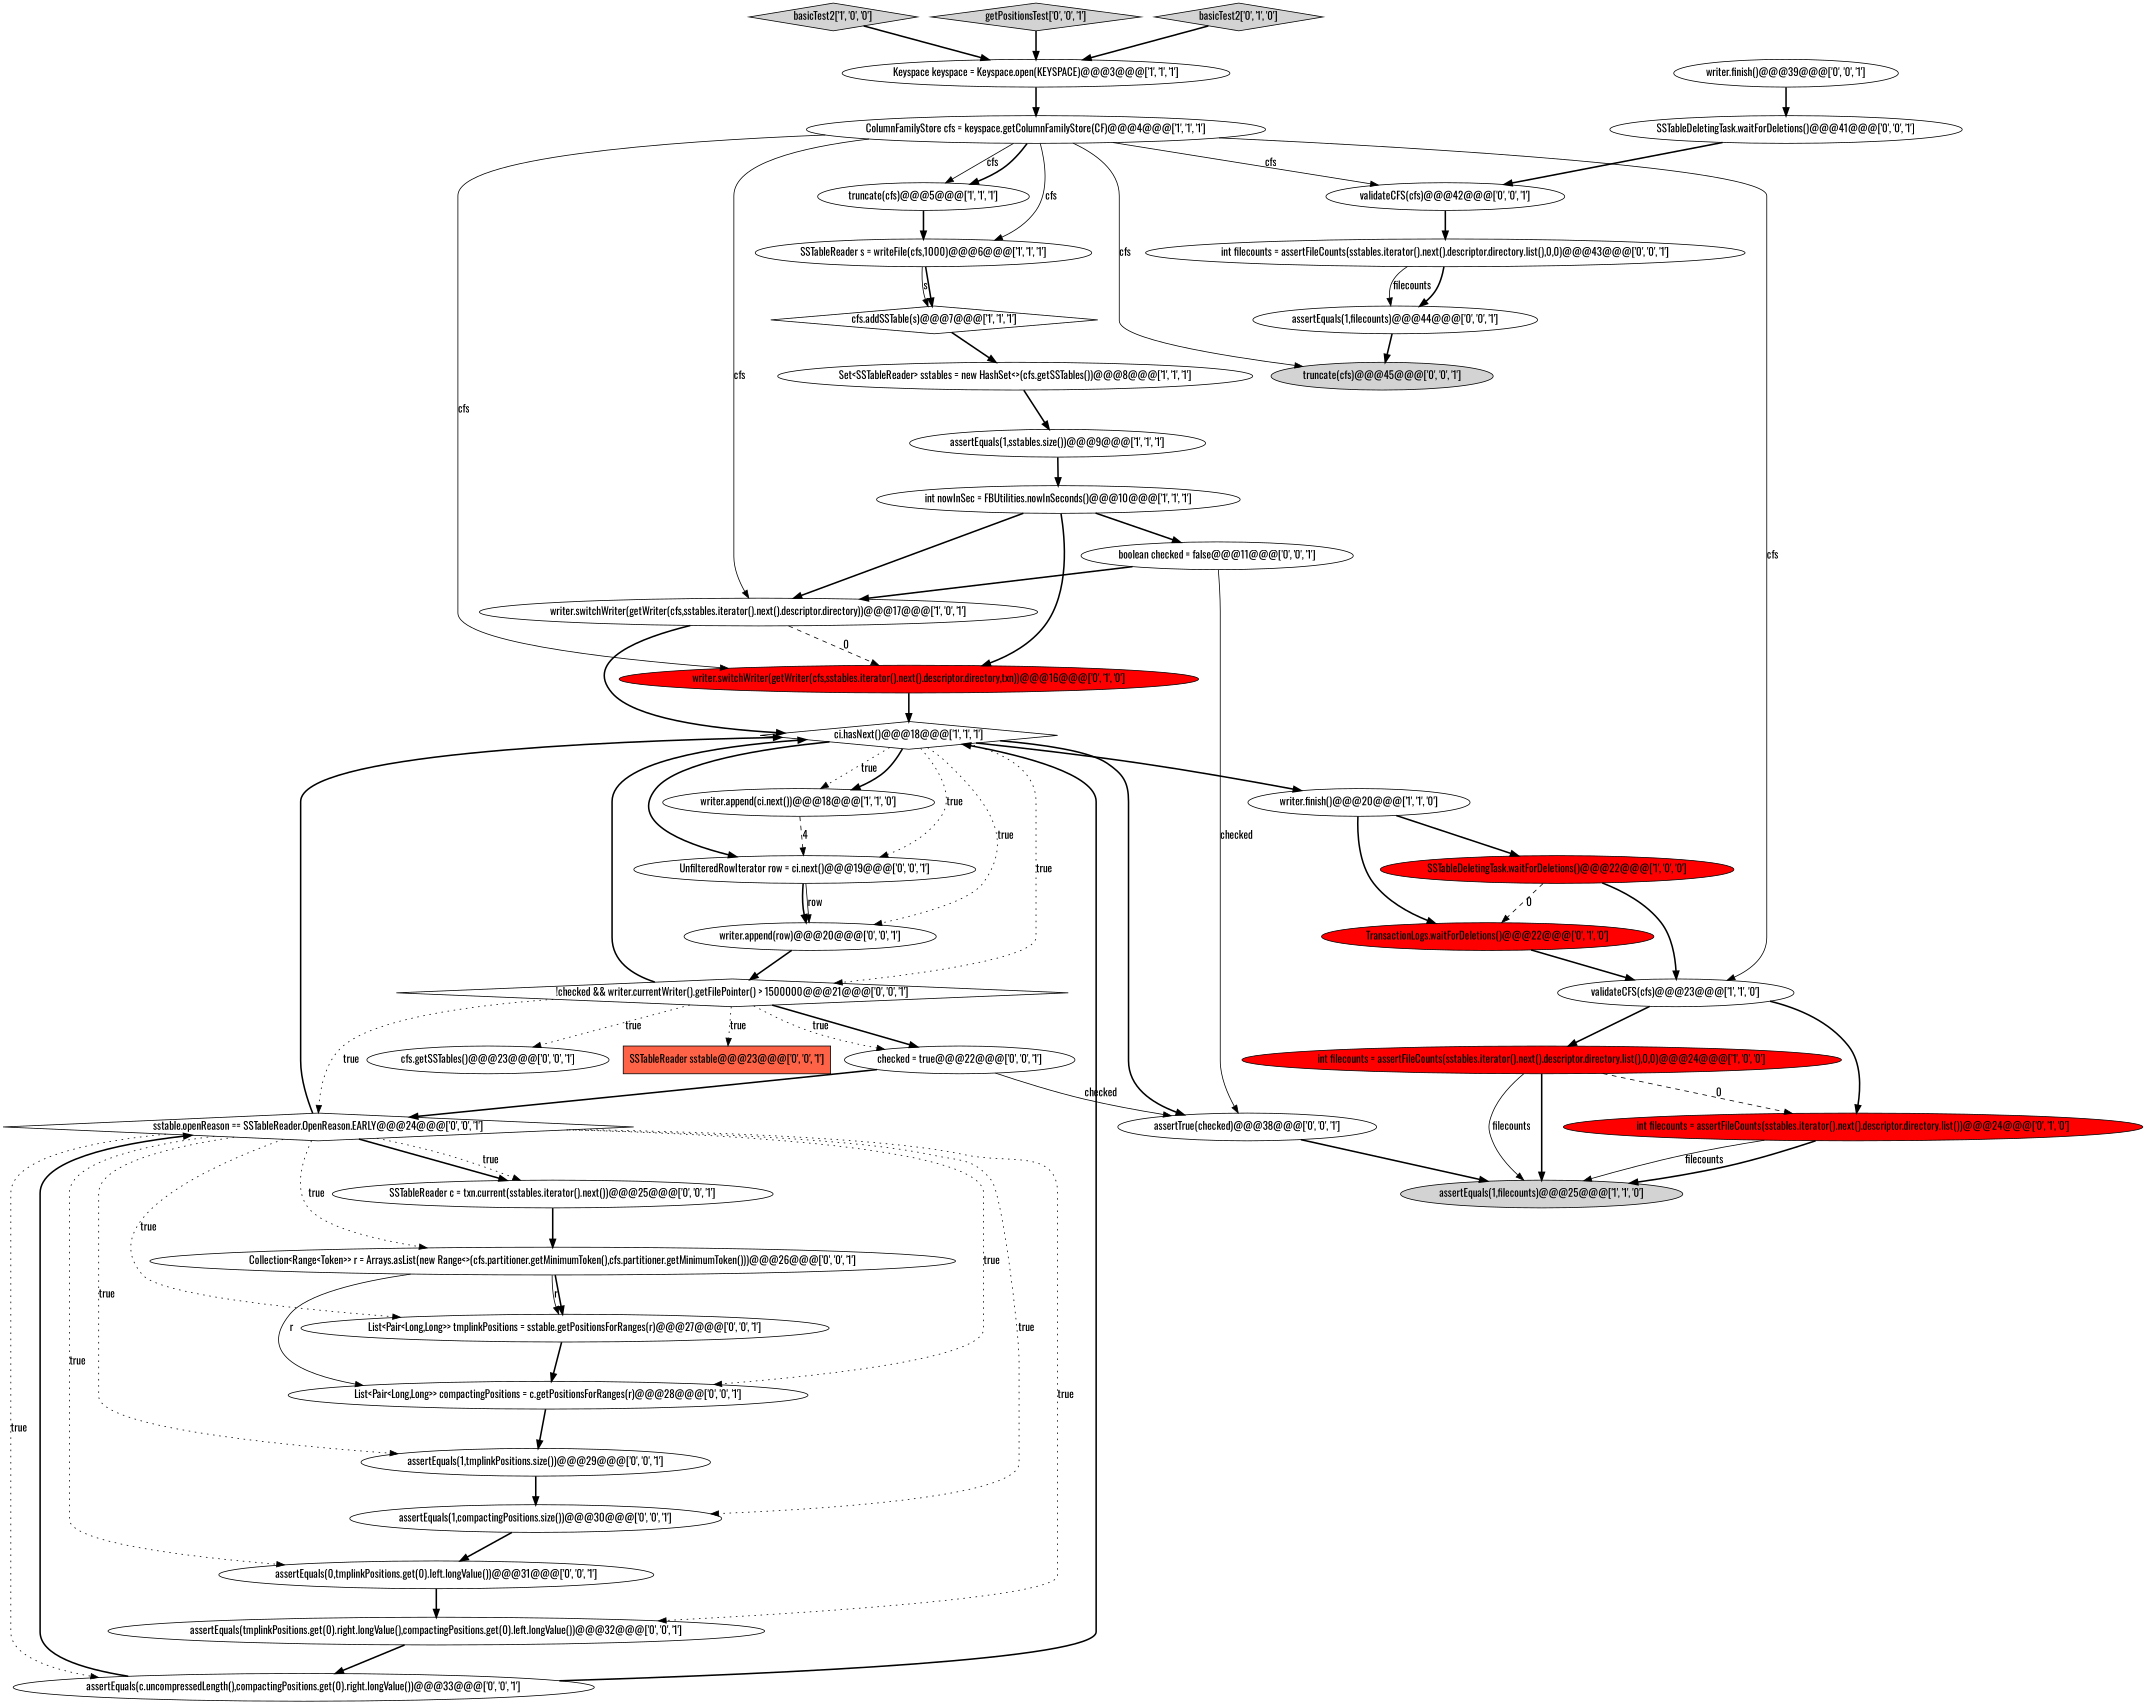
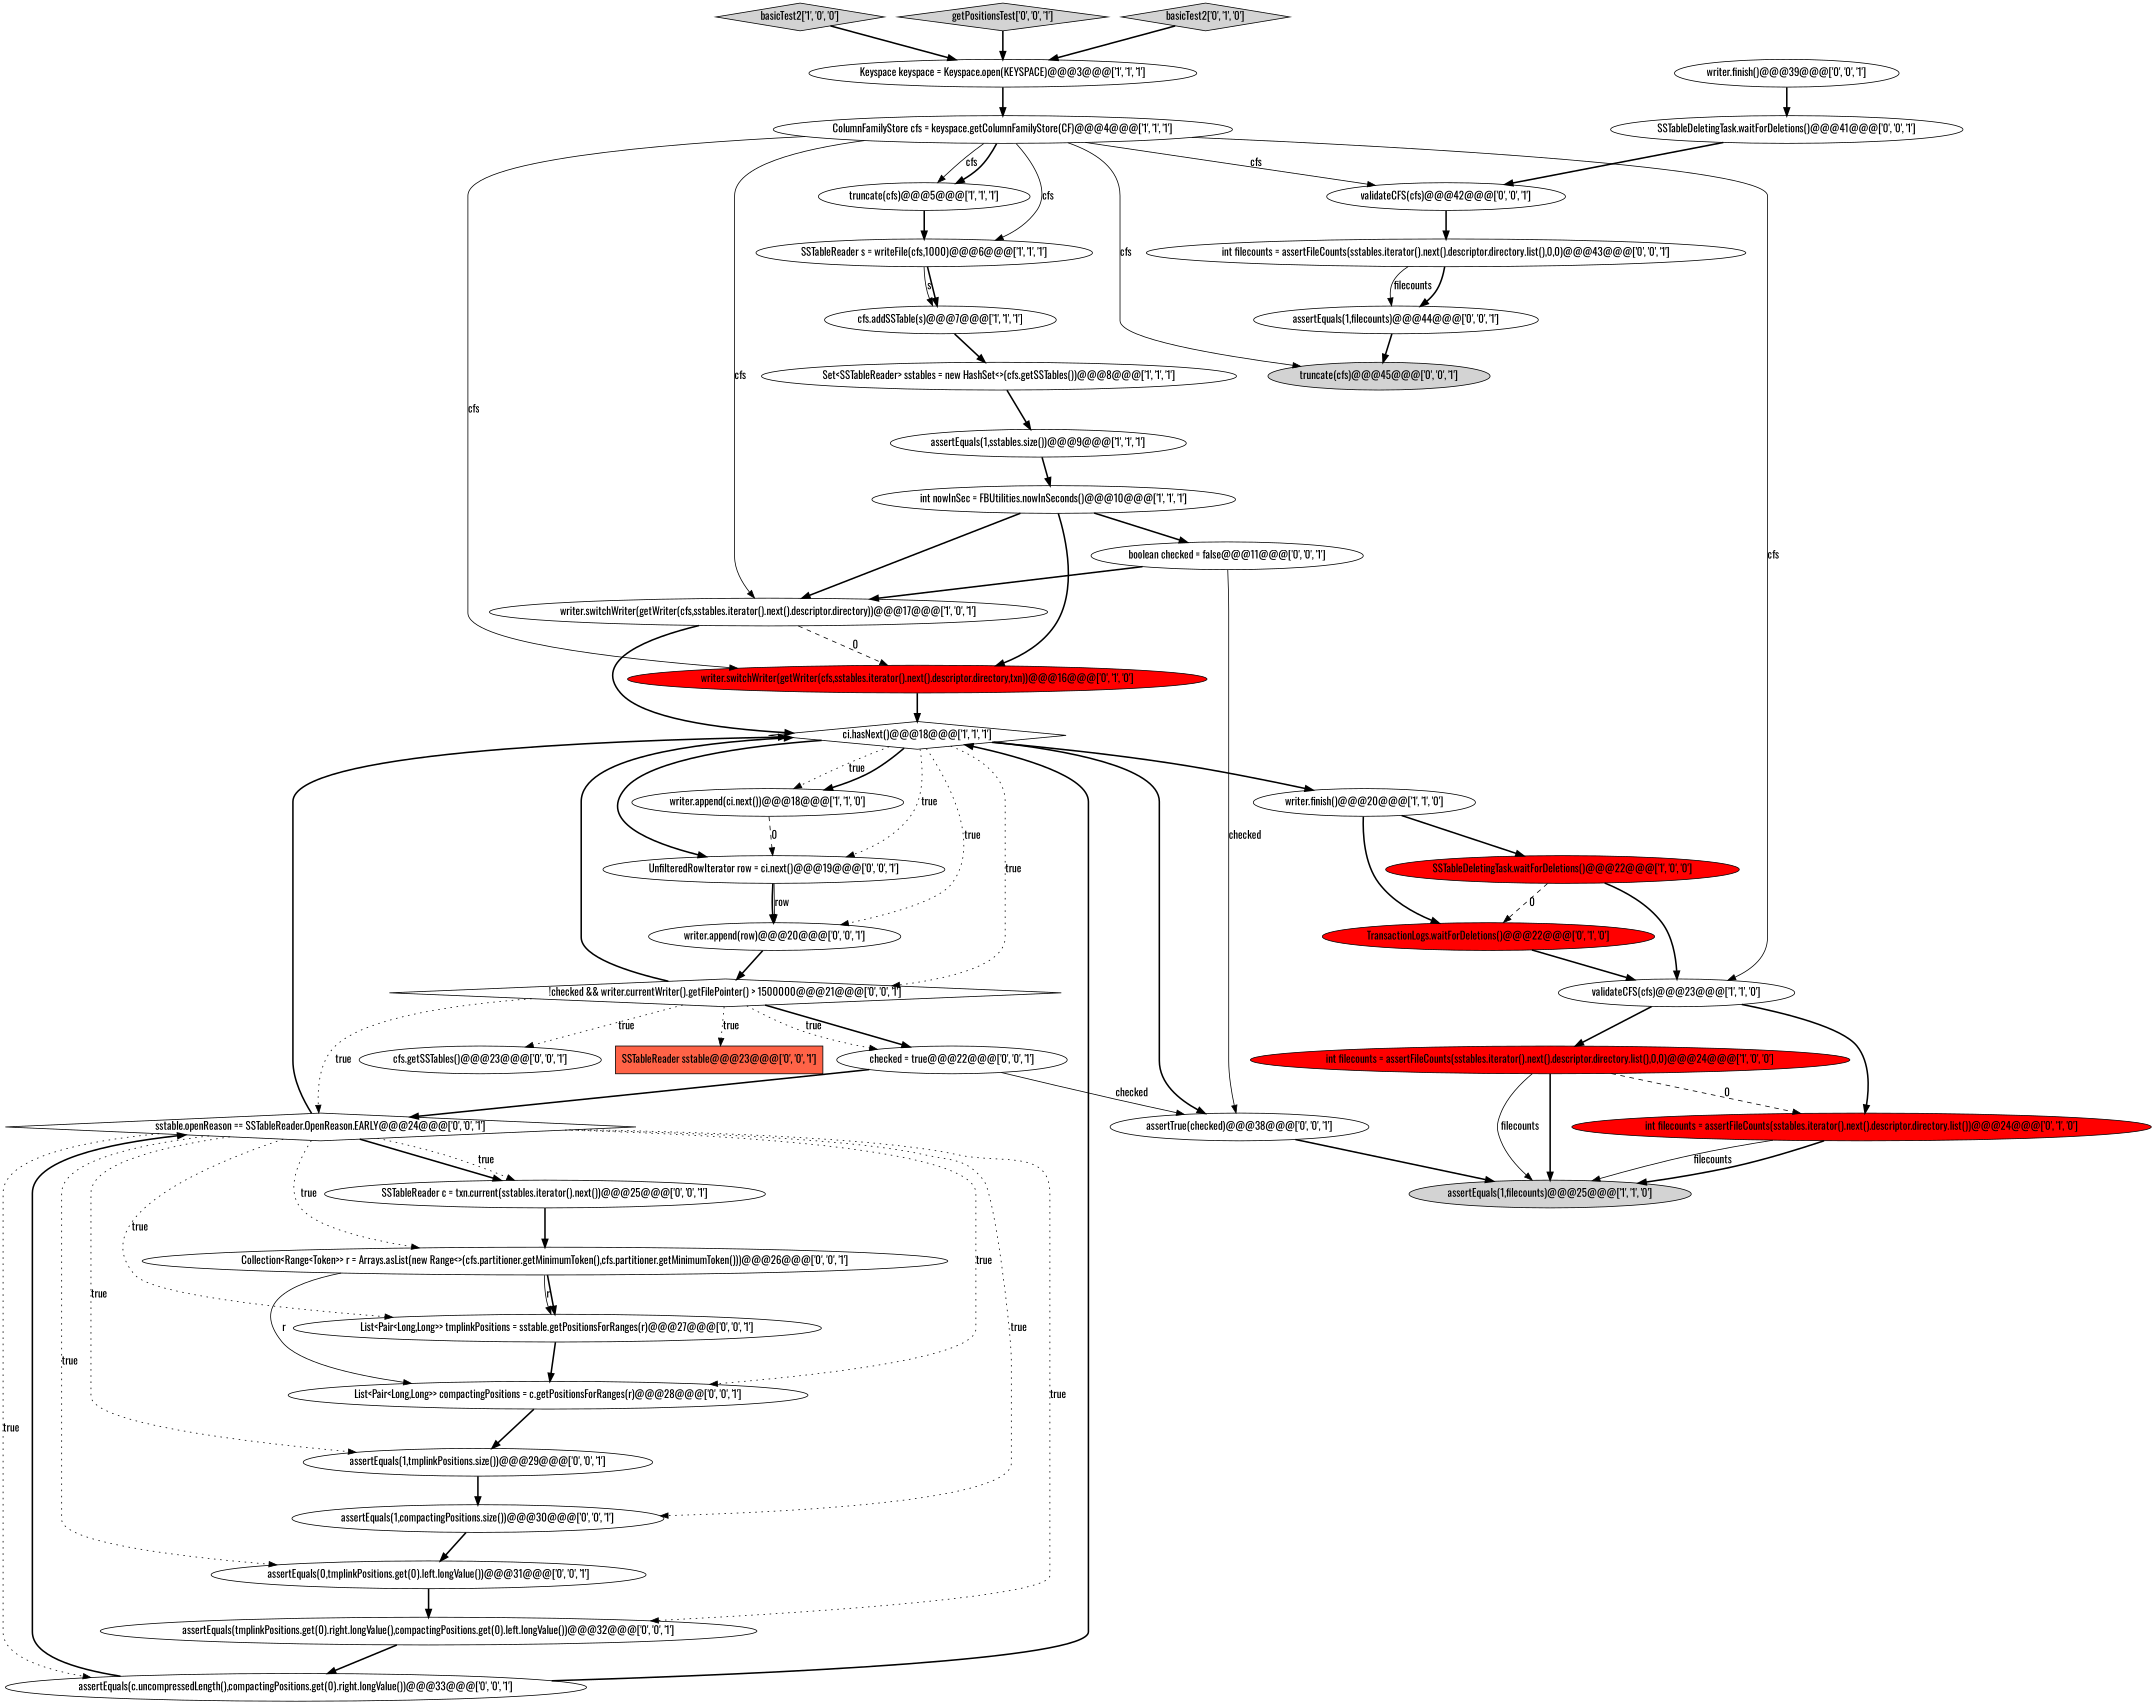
(934, 320) -> (940, 320)
(805, 836) -> (775, 836)
